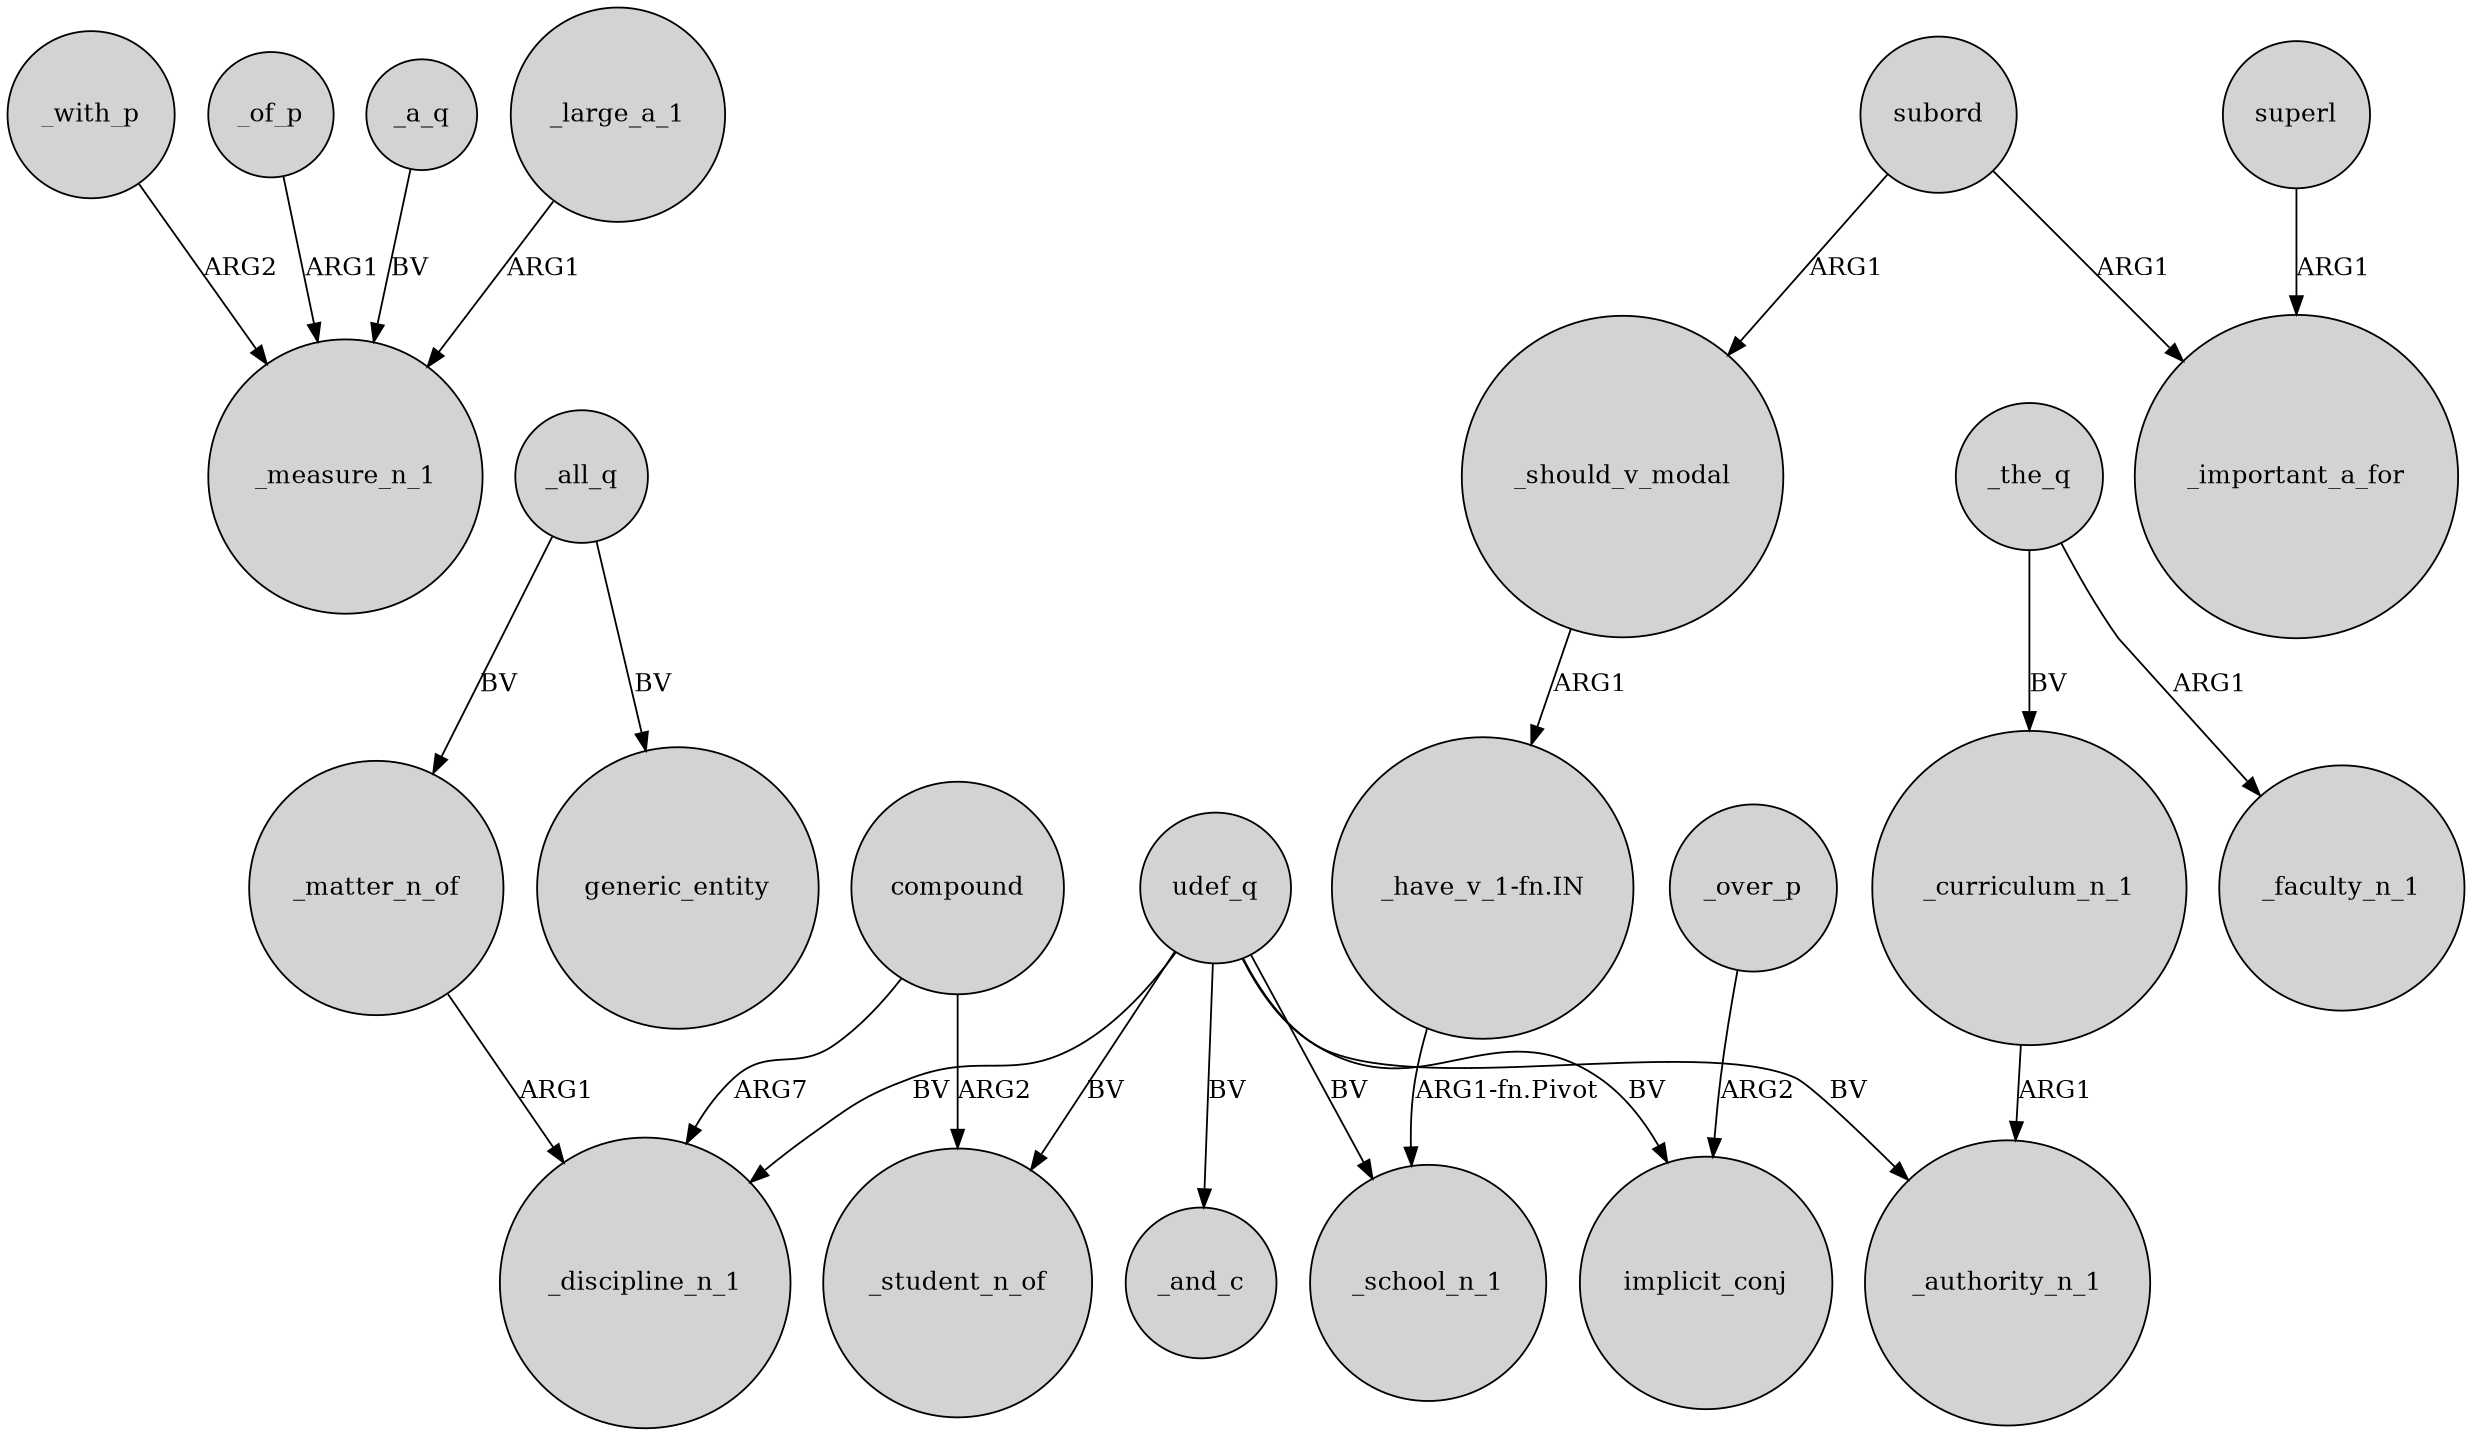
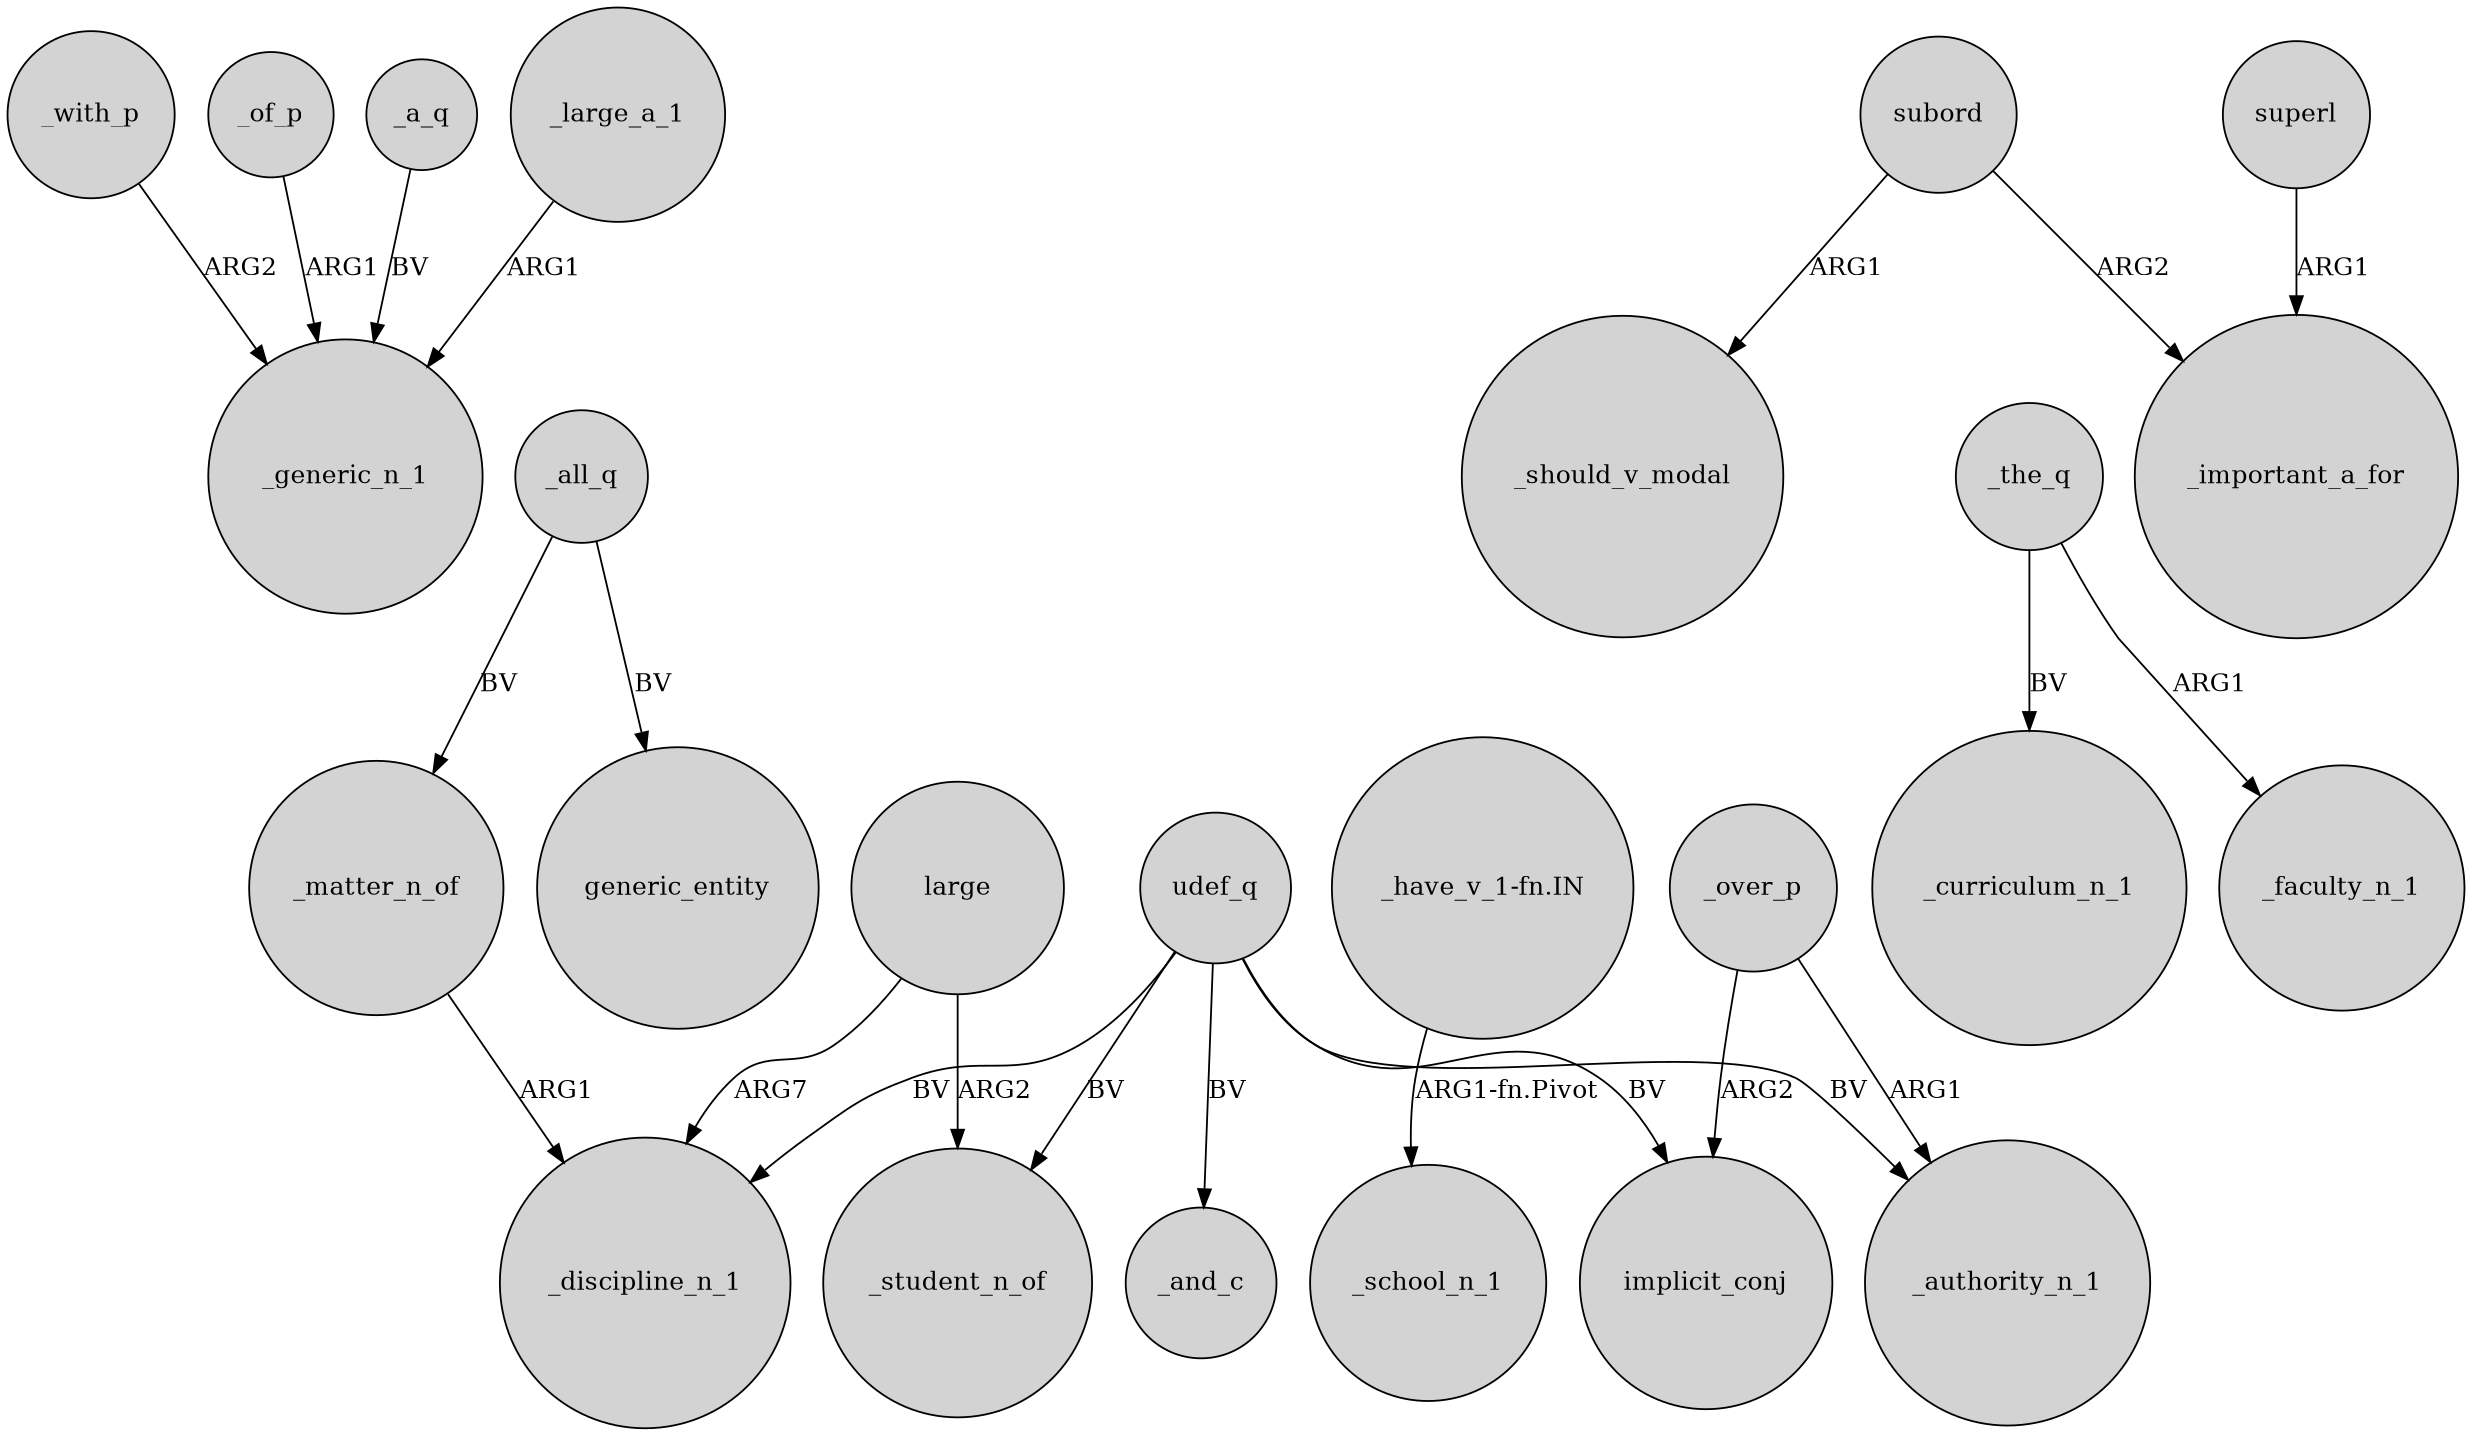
(2134, 268) -> (2134, 268)
(345, 477) -> (345, 477)
(1554, 678) -> none
(958, 888) -> (958, 888)
(1307, 1059) -> none
(2019, 1083) -> (1859, 1053)
